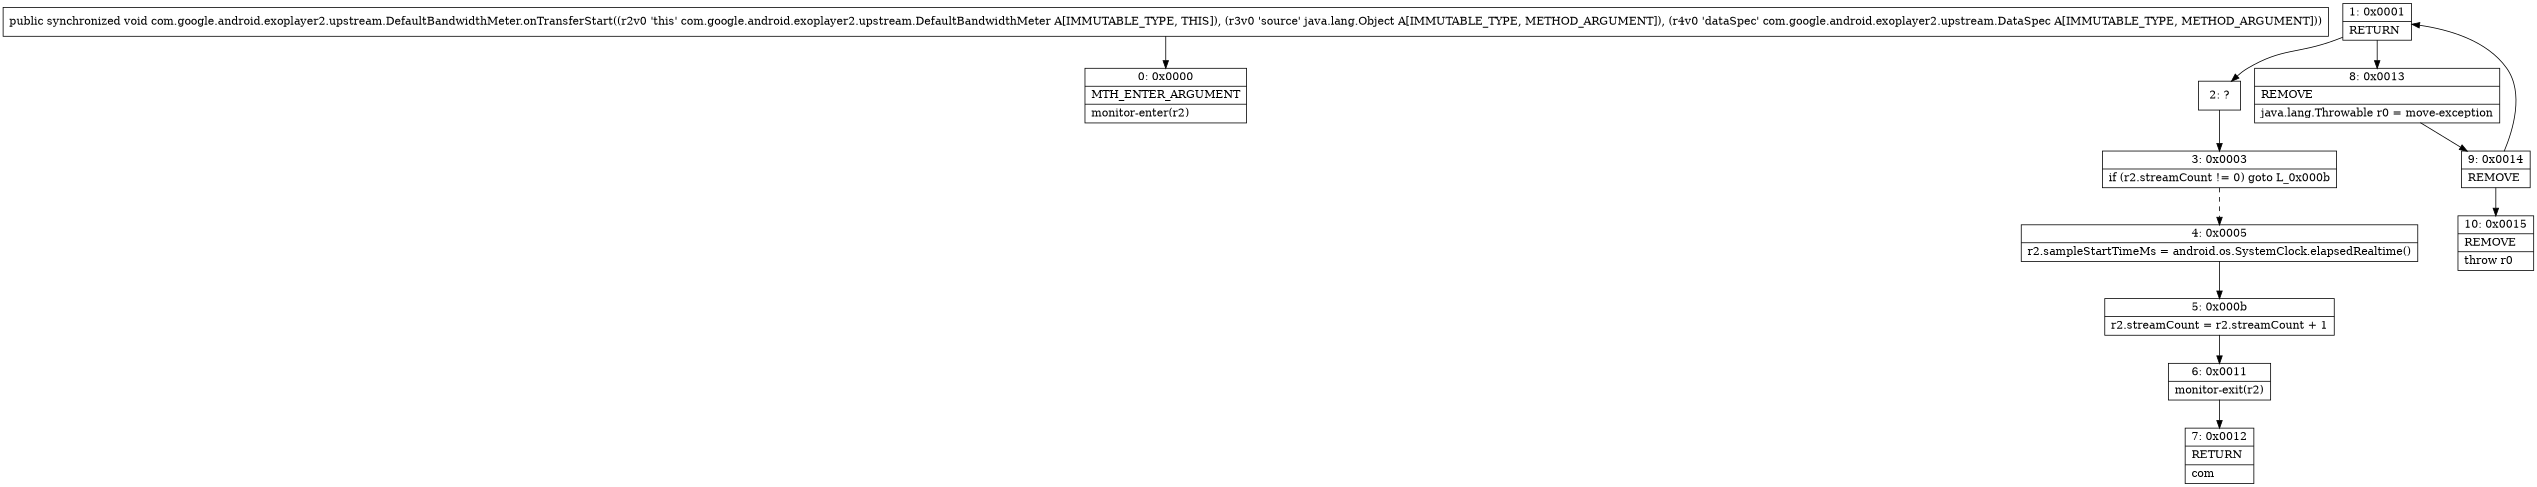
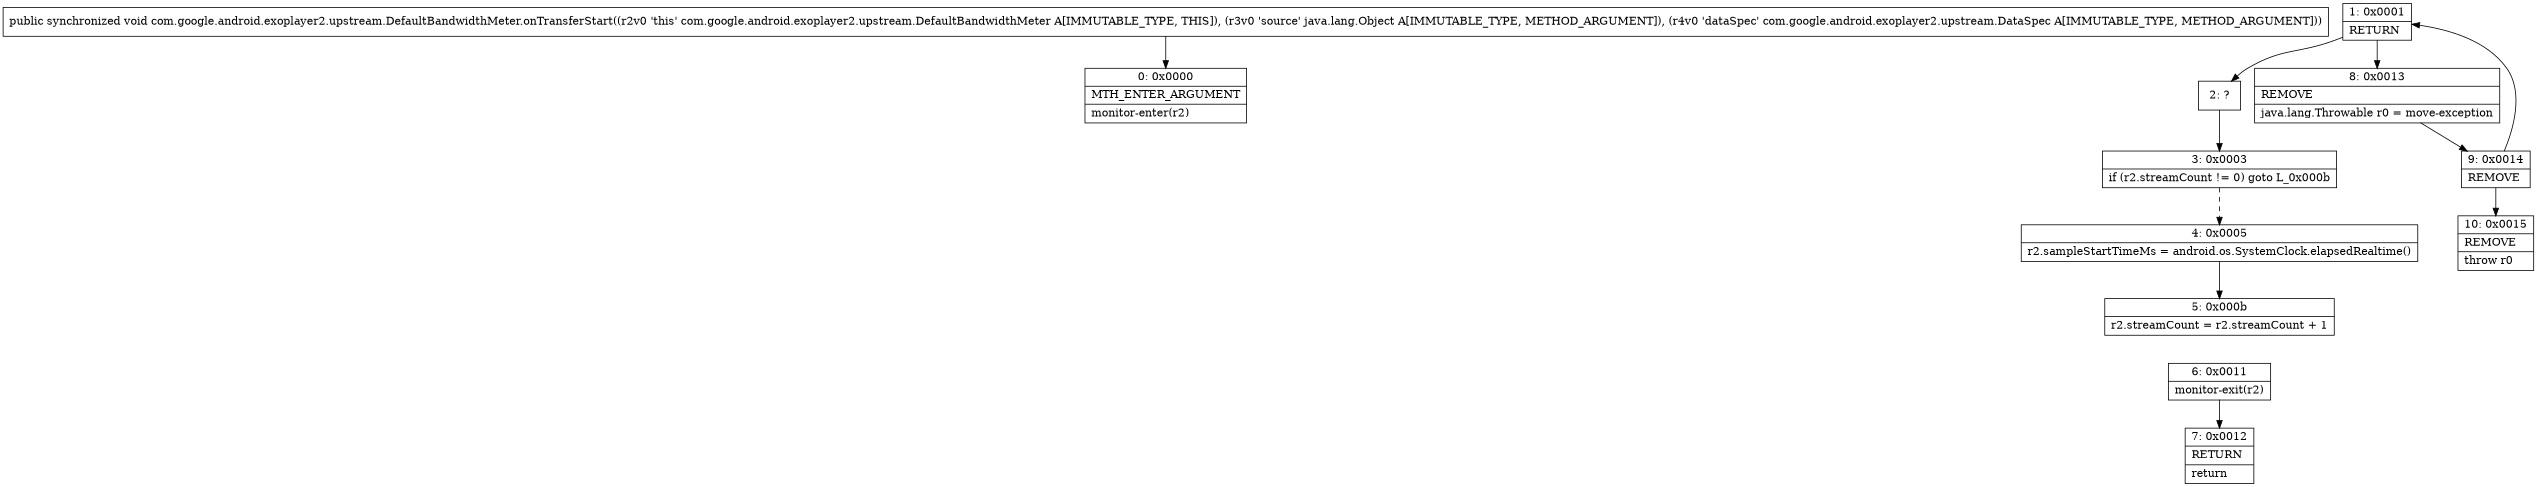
(2220, 345) -> none
(2203, 474) -> (2209, 474)
